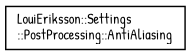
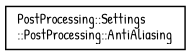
(95, 28) -> (95, 28)
